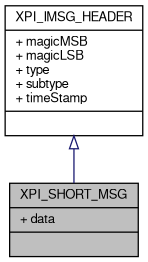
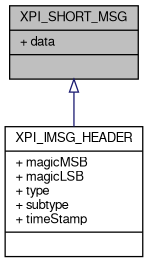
(74, 166) -> (74, 109)
